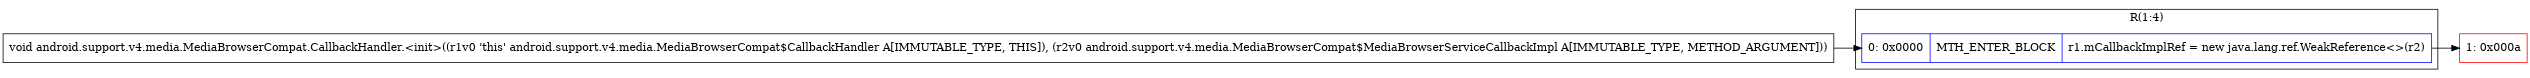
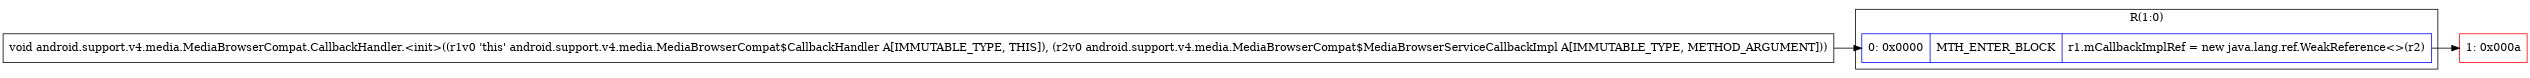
(2147, 18) -> (2147, 18)
